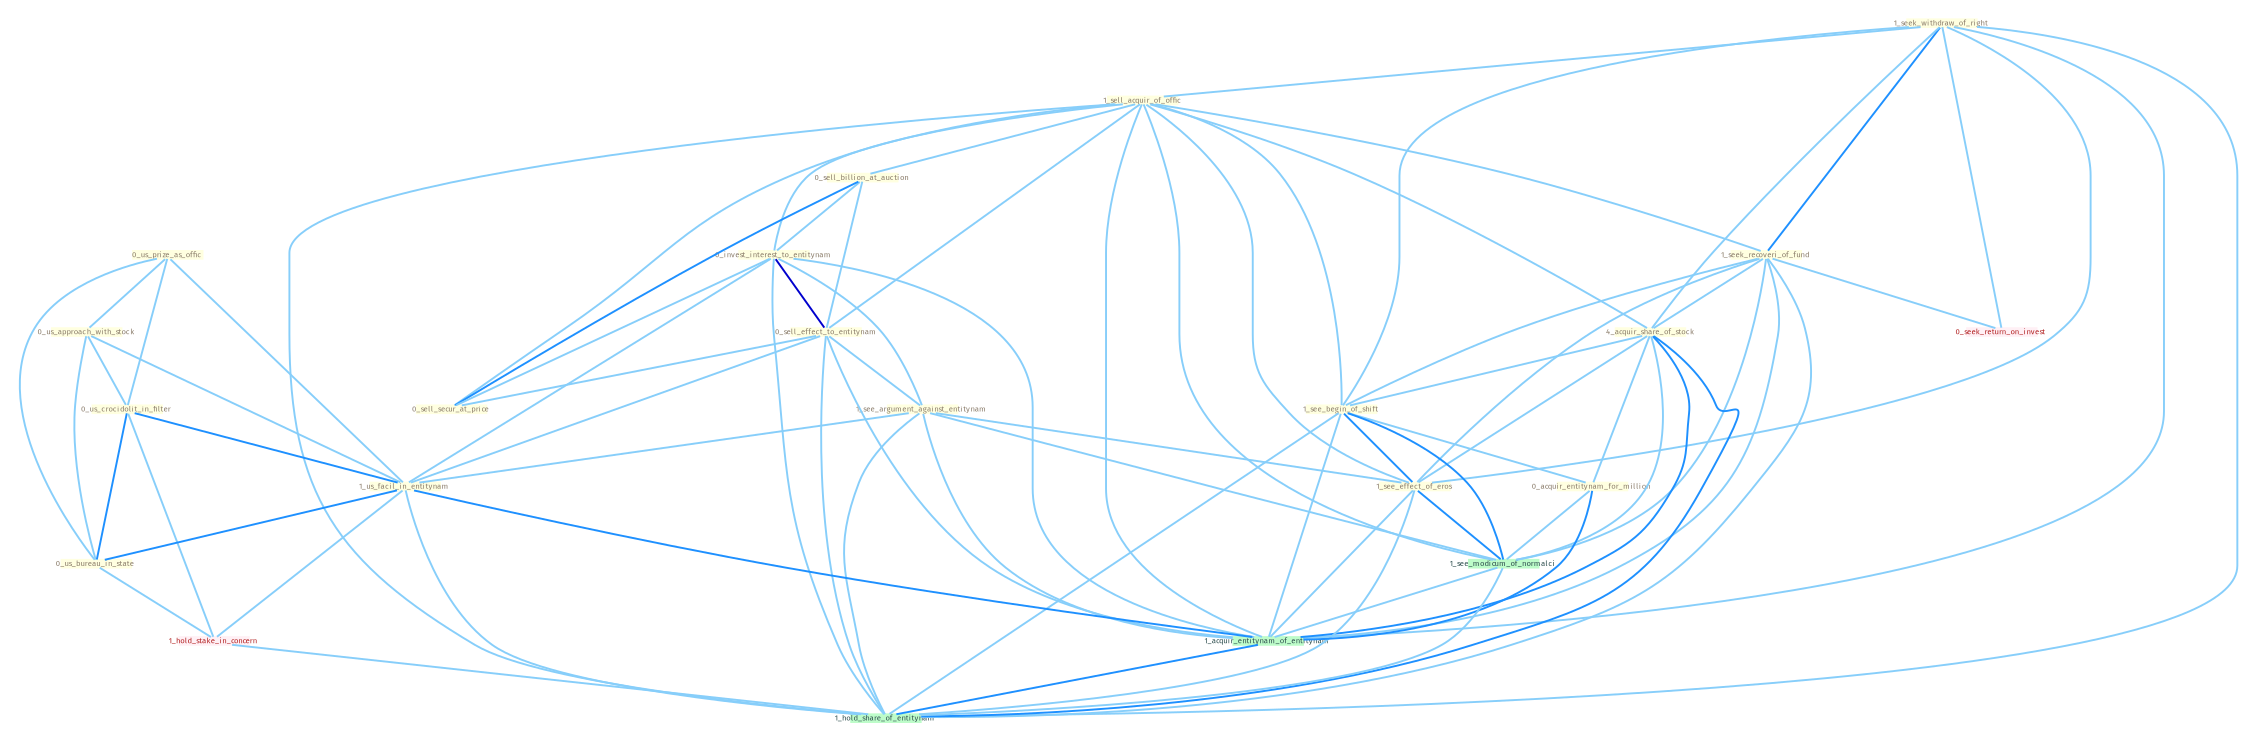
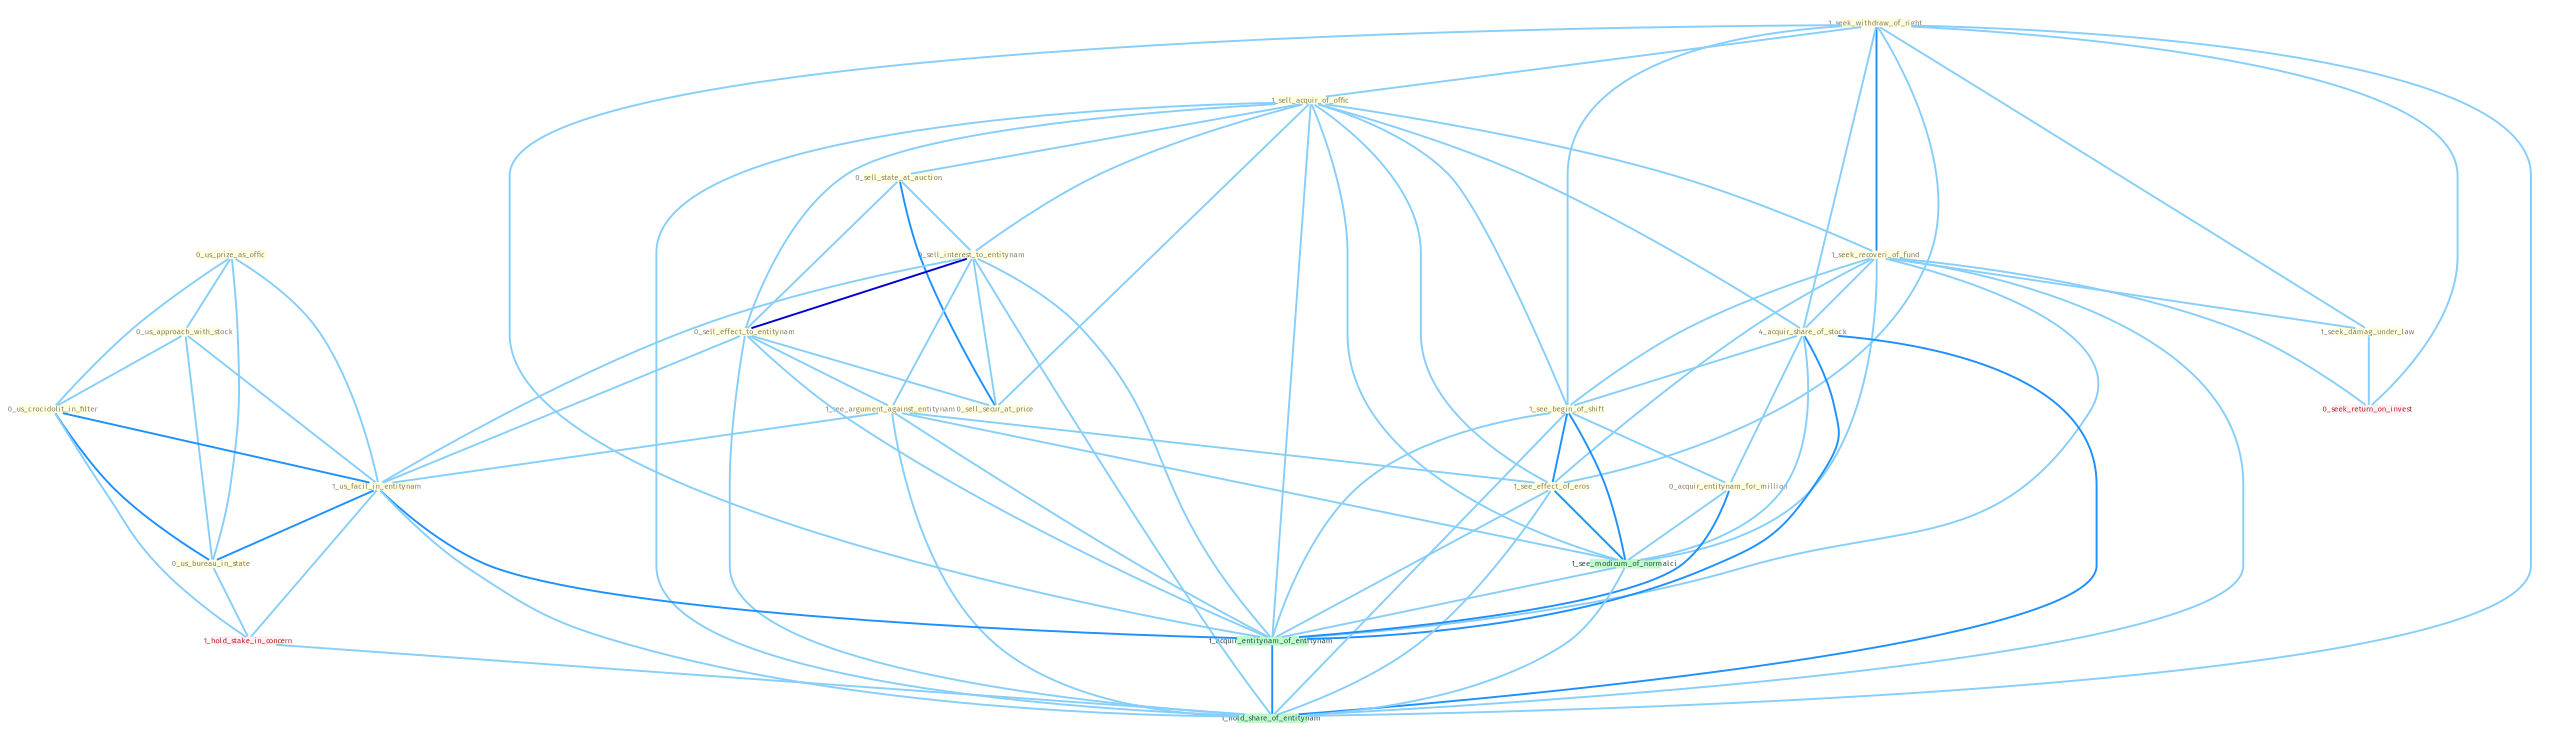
(863, 178) -> (900, 178)
(774, 255) -> (973, 255)
none -> (2369, 332)
(1533, 409) -> none
